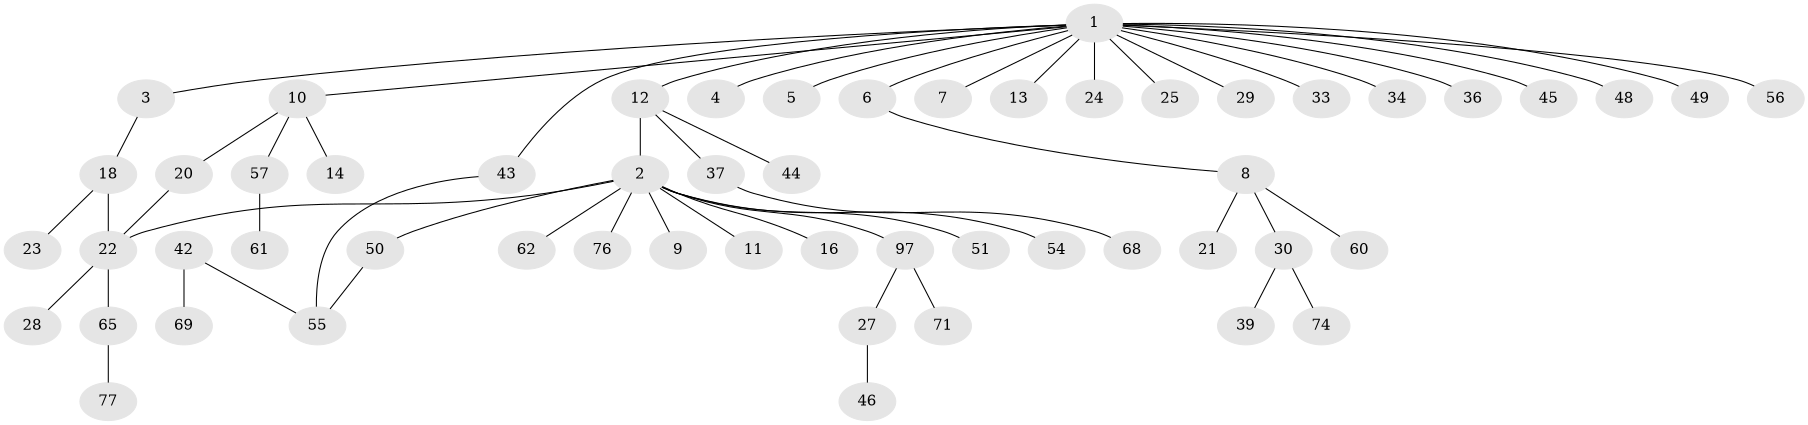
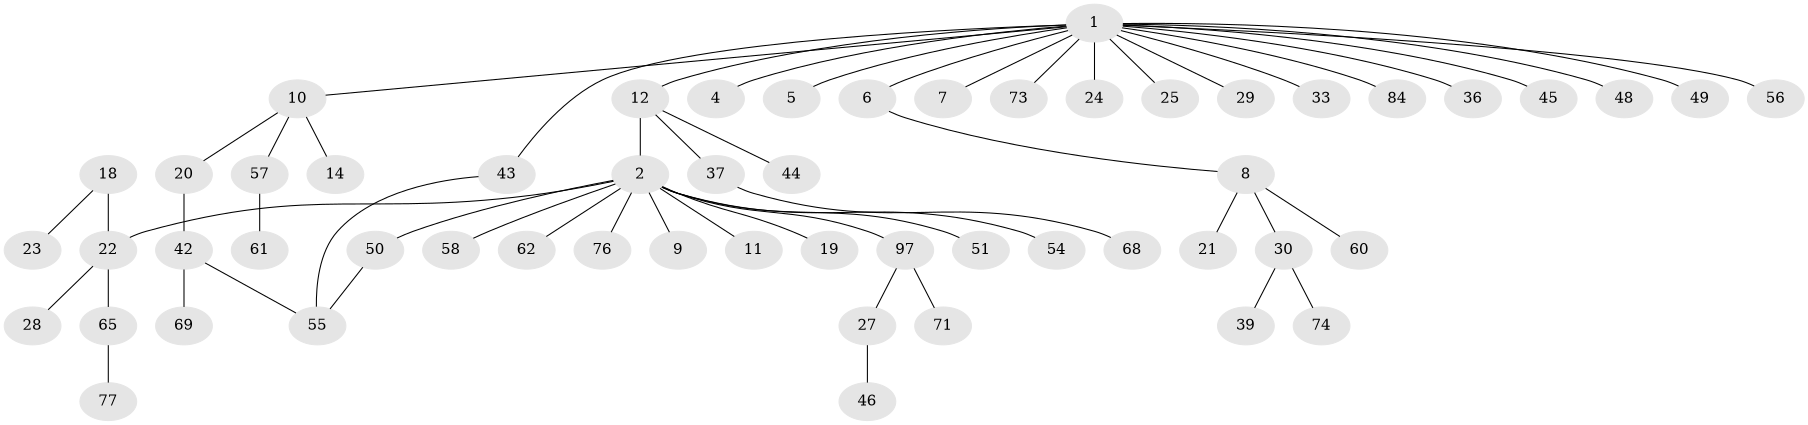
(146, 99) -> none
(1019, 99) -> (1019, 99)
(1397, 99) -> (1397, 99)
(146, 212) -> (184, 212)
none -> (451, 250)
(830, 250) -> (830, 250)
